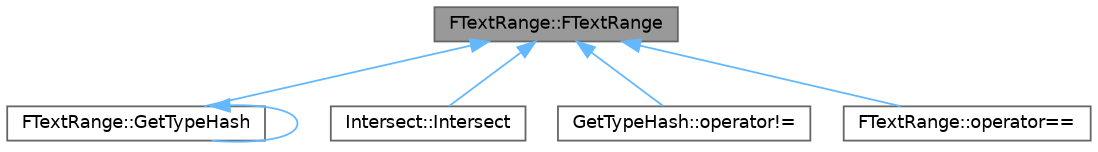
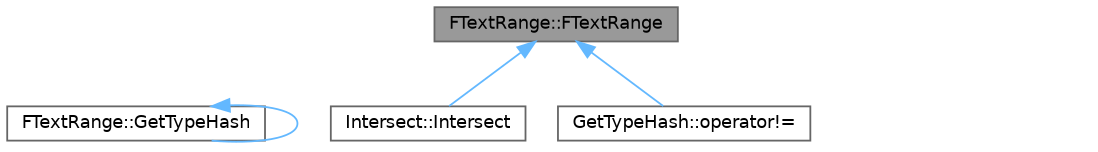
(338, 76) -> none
(967, 123) -> none
